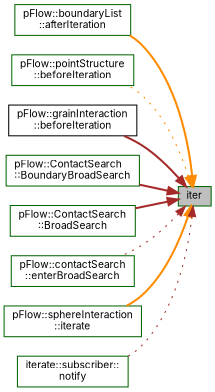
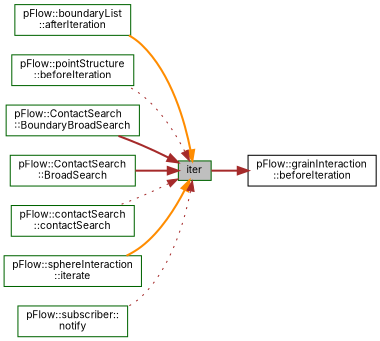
(166, 125) -> (161, 114)
(154, 154) -> (224, 171)
(73, 271) -> (73, 221)
(73, 372) -> (73, 321)
